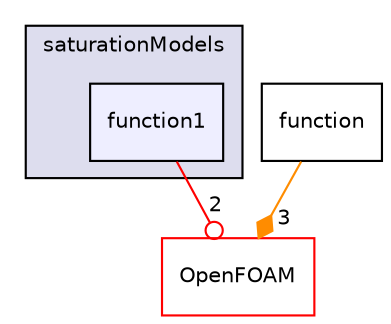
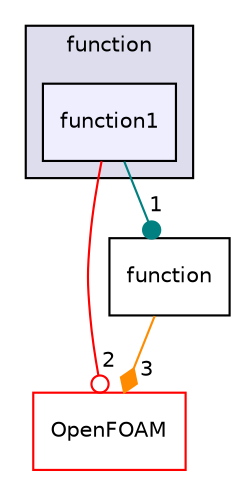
(134, 46) -> (109, 46)
none -> (136, 192)
